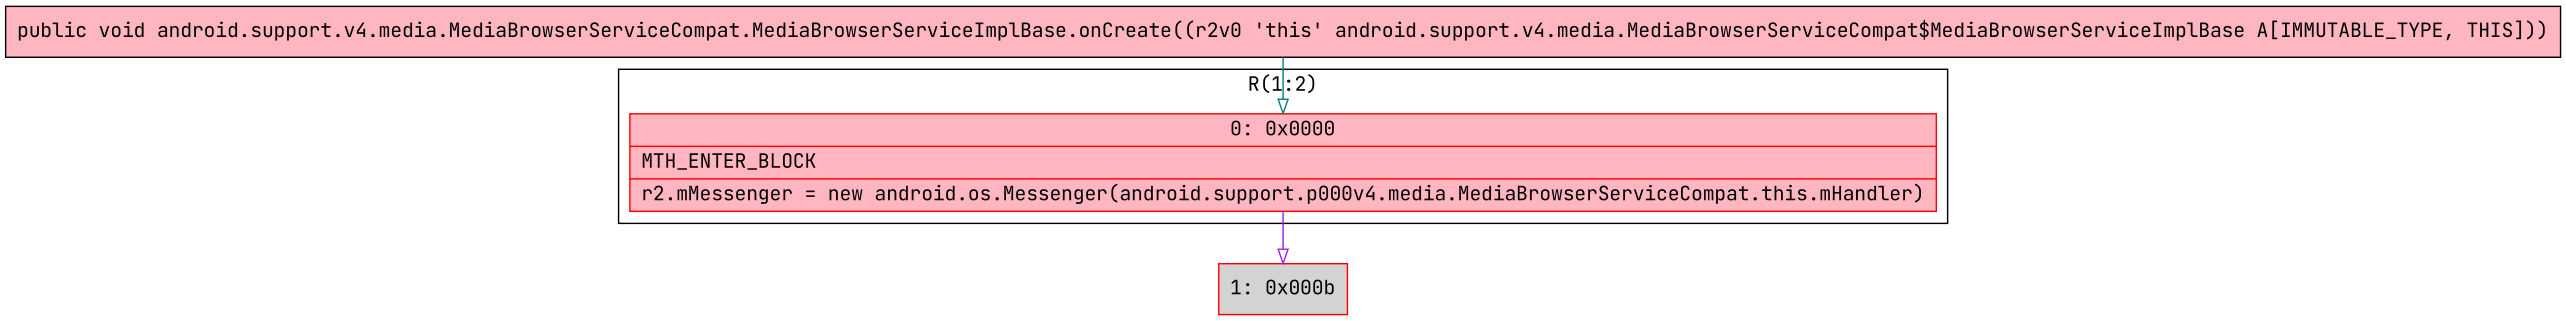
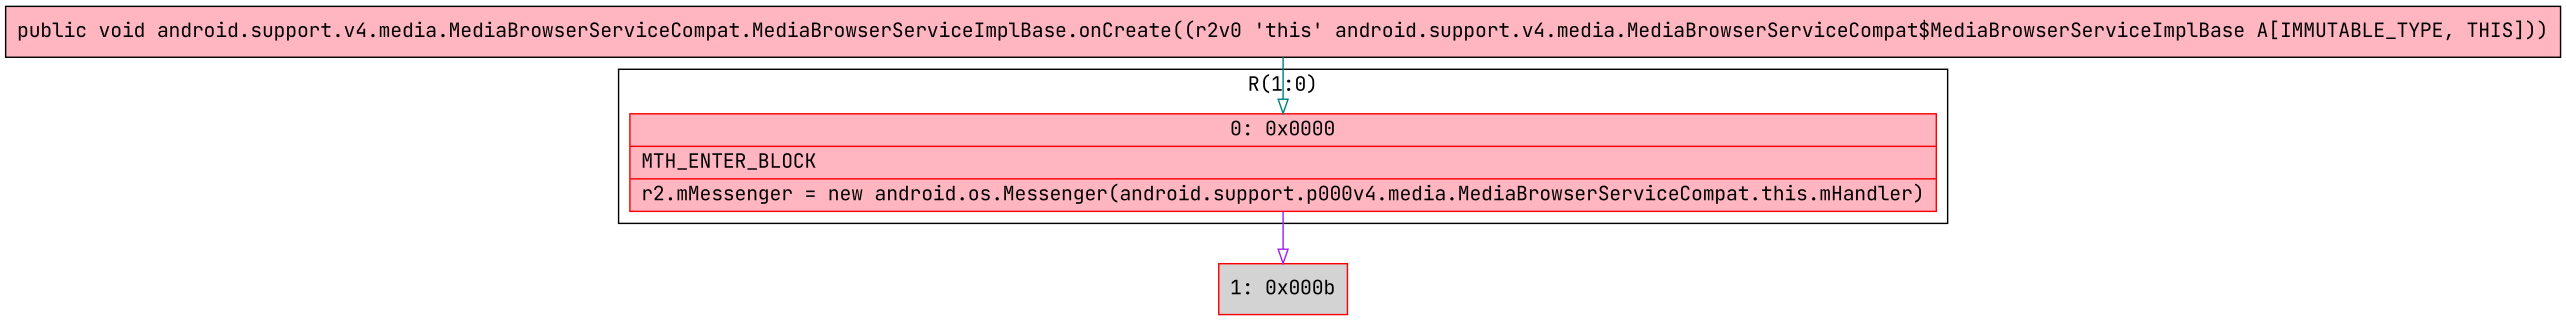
(1283, 86) -> (1283, 86)
